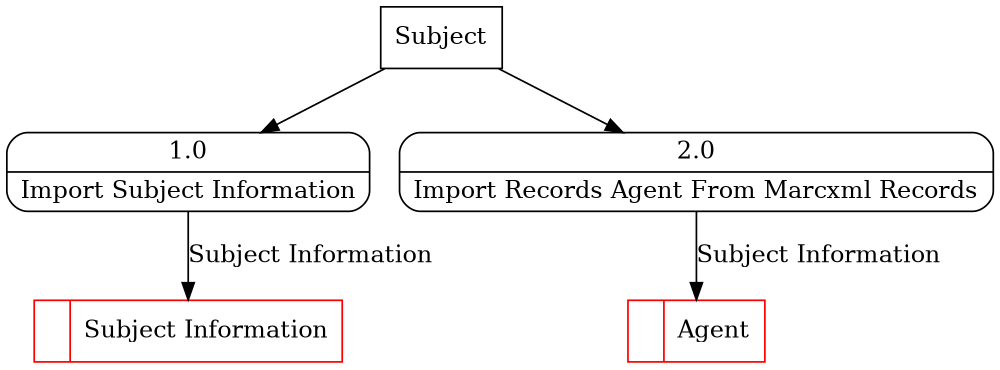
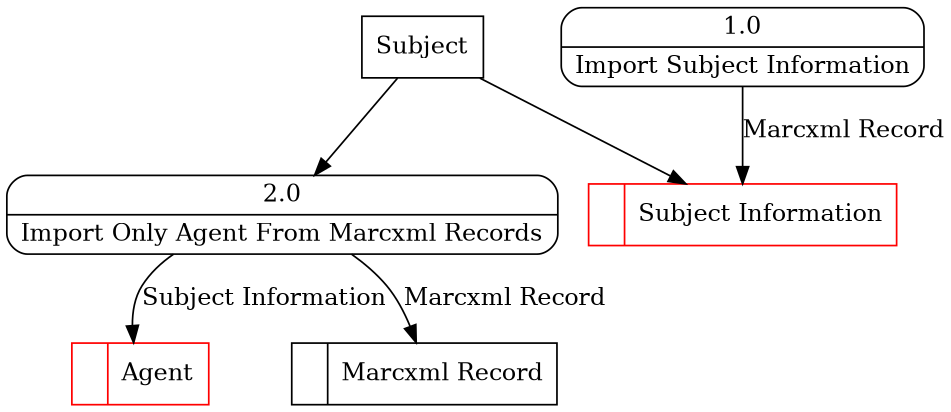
(331, 97) -> (575, 127)
(696, 191) -> (282, 234)
(311, 256) -> (844, 131)
none -> (424, 374)
